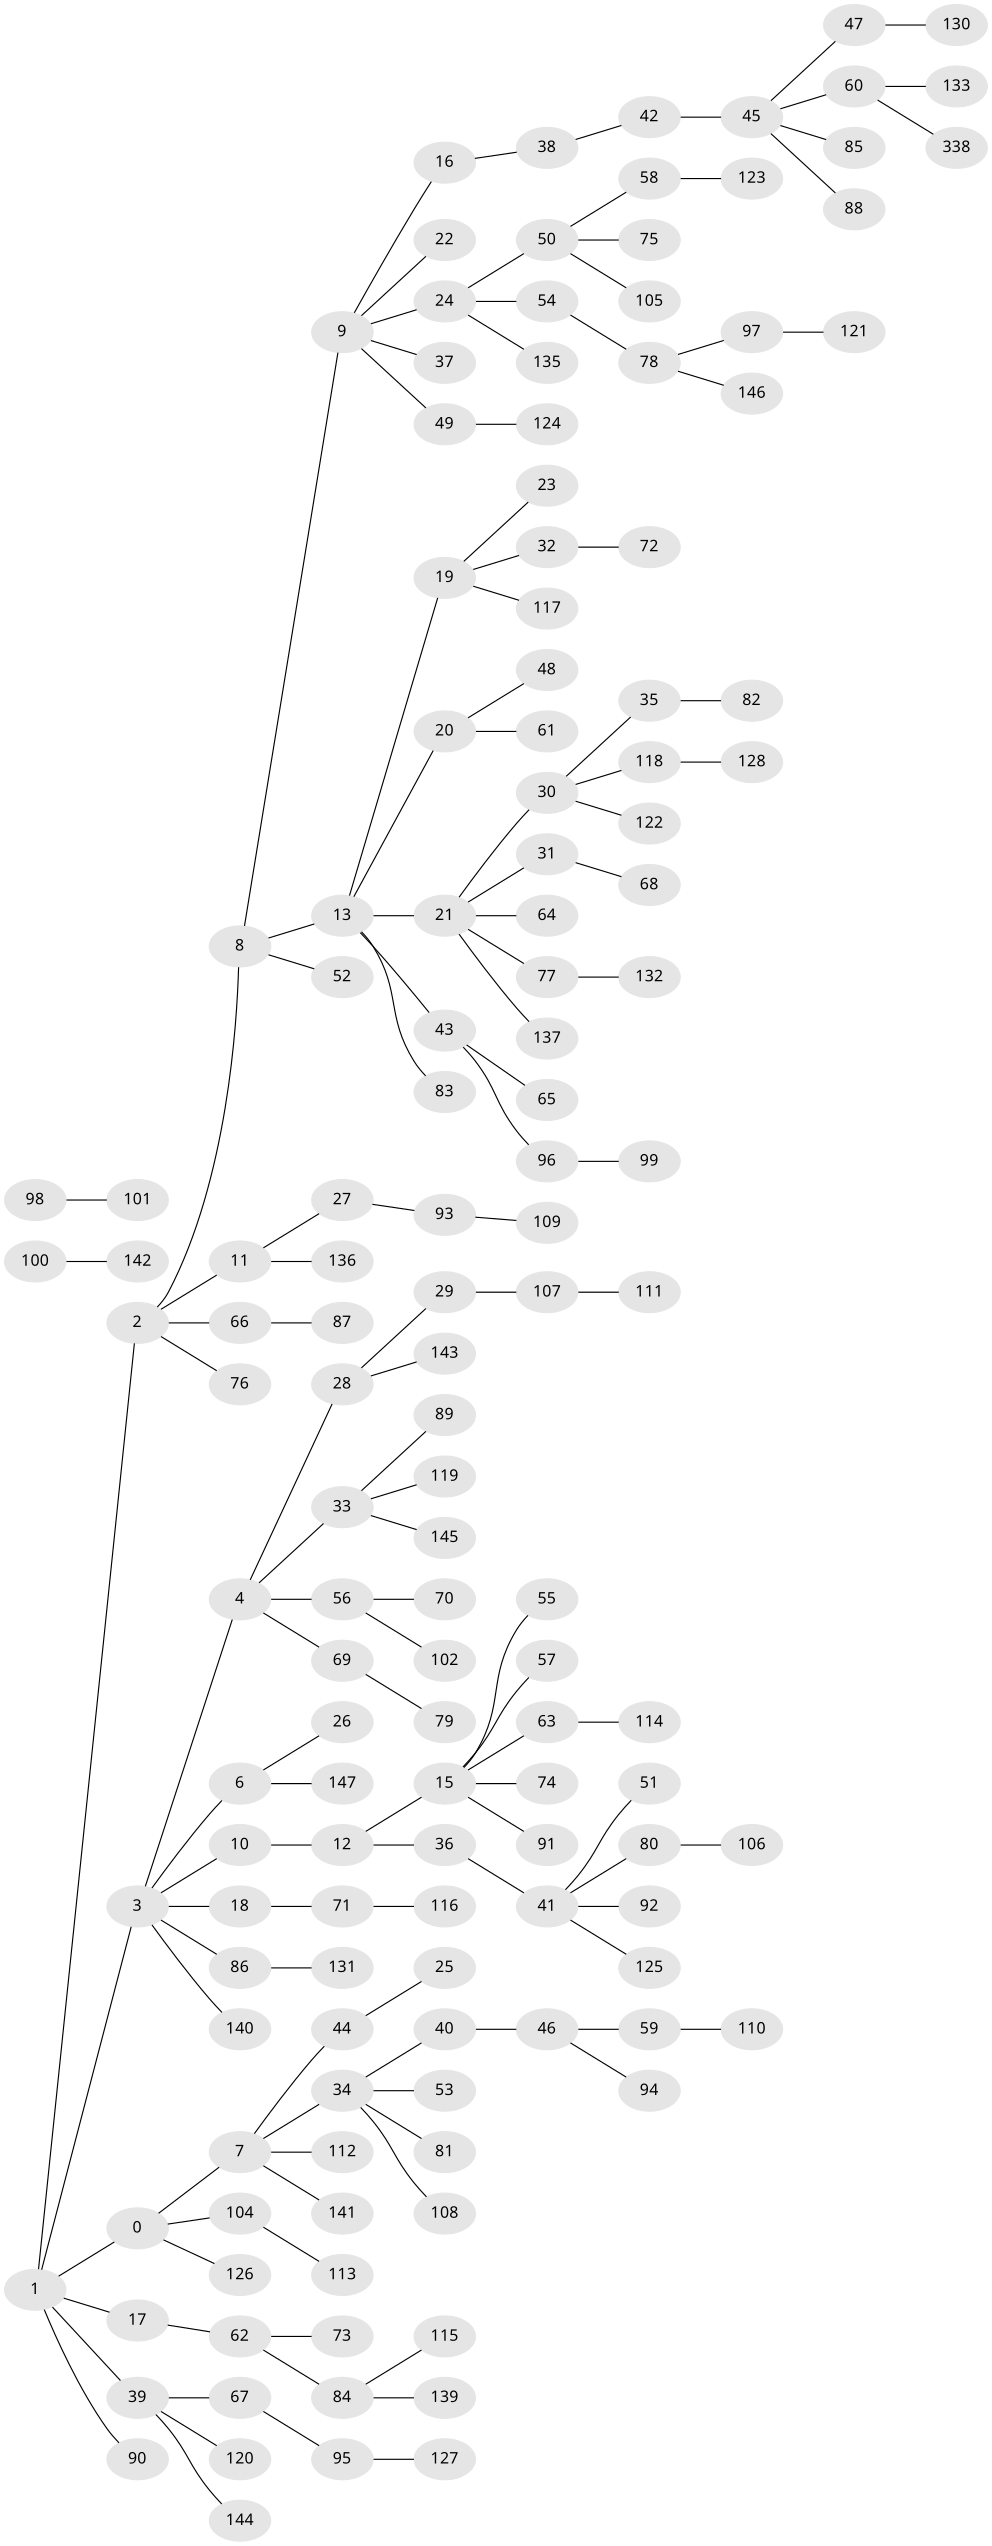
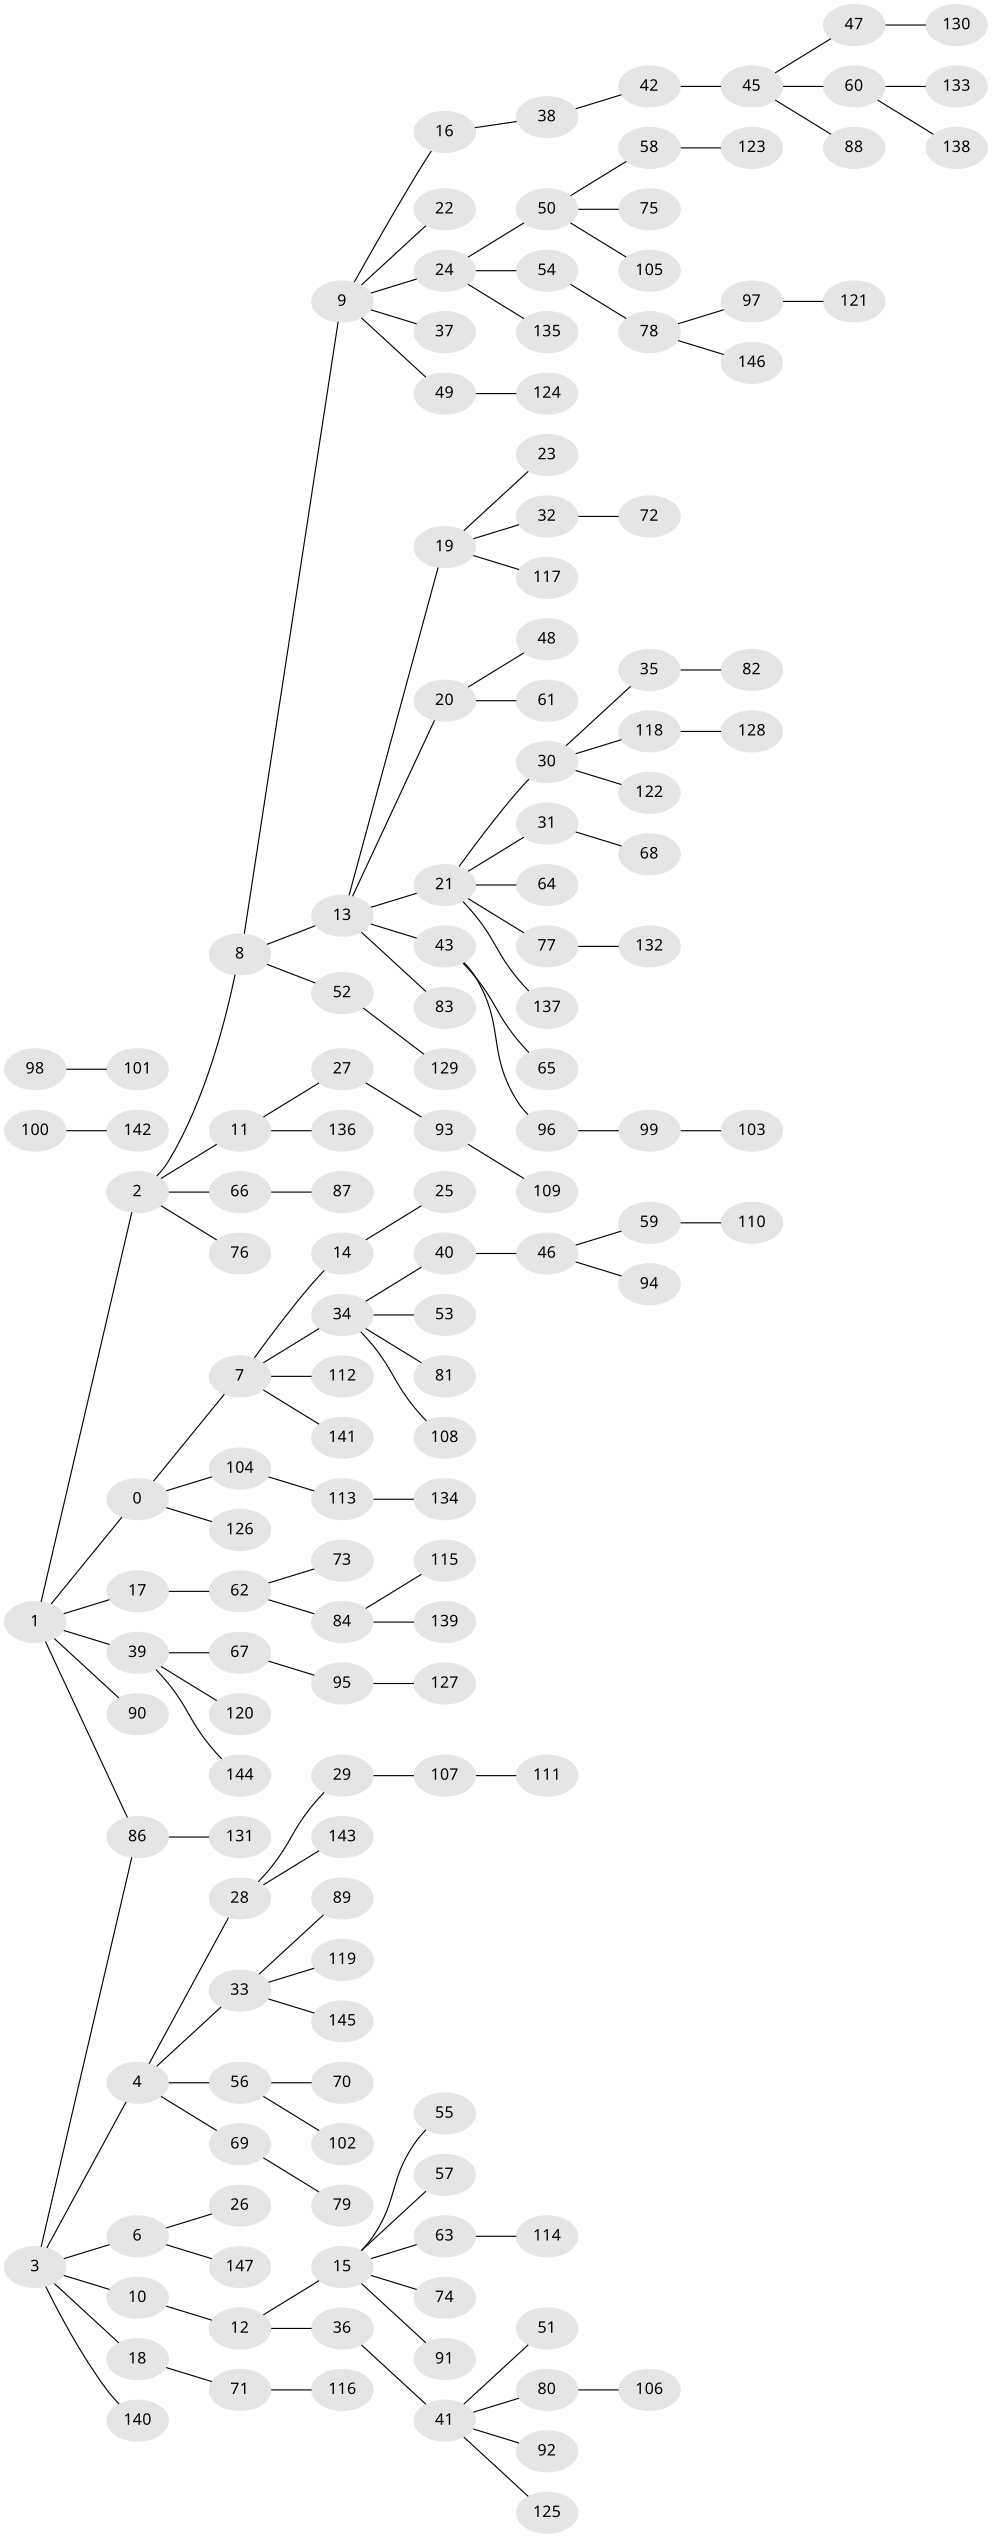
(854, 148) -> none
(957, 148) -> (957, 148)
none -> (445, 1069)
none -> (752, 1131)
none -> (445, 1499)
(342, 2029) -> (342, 1254)
(86, 2098) -> (86, 1730)
